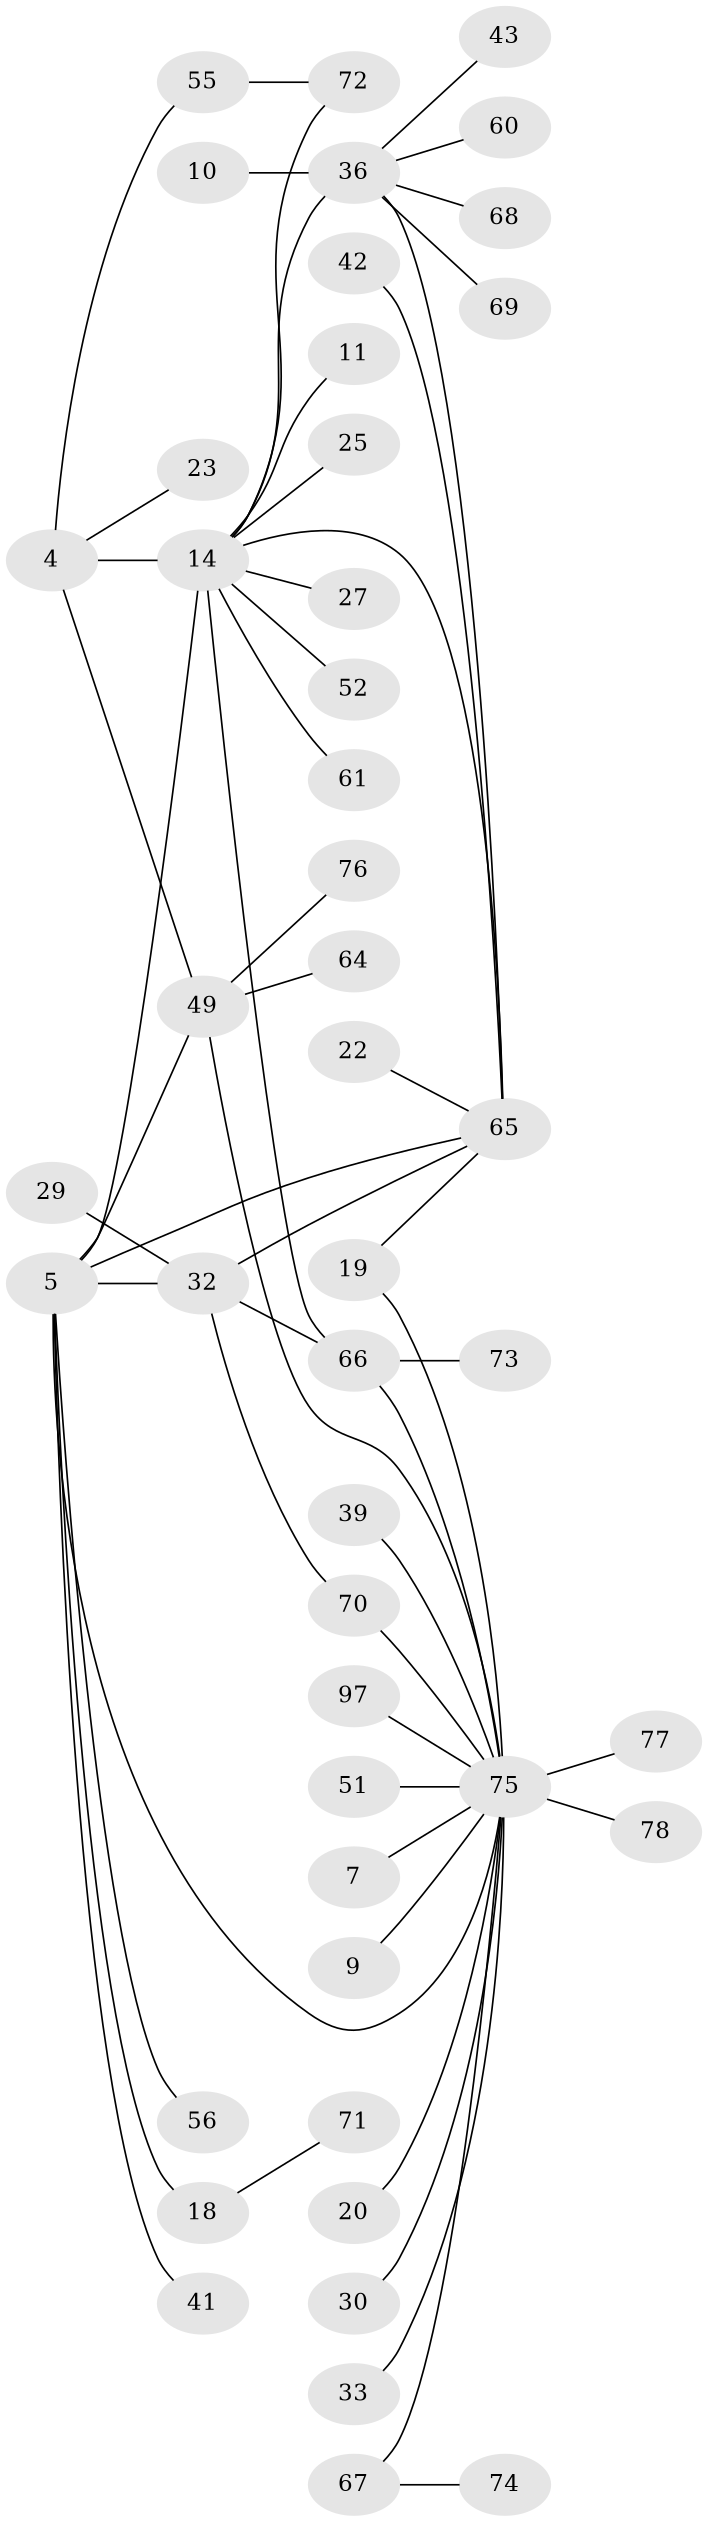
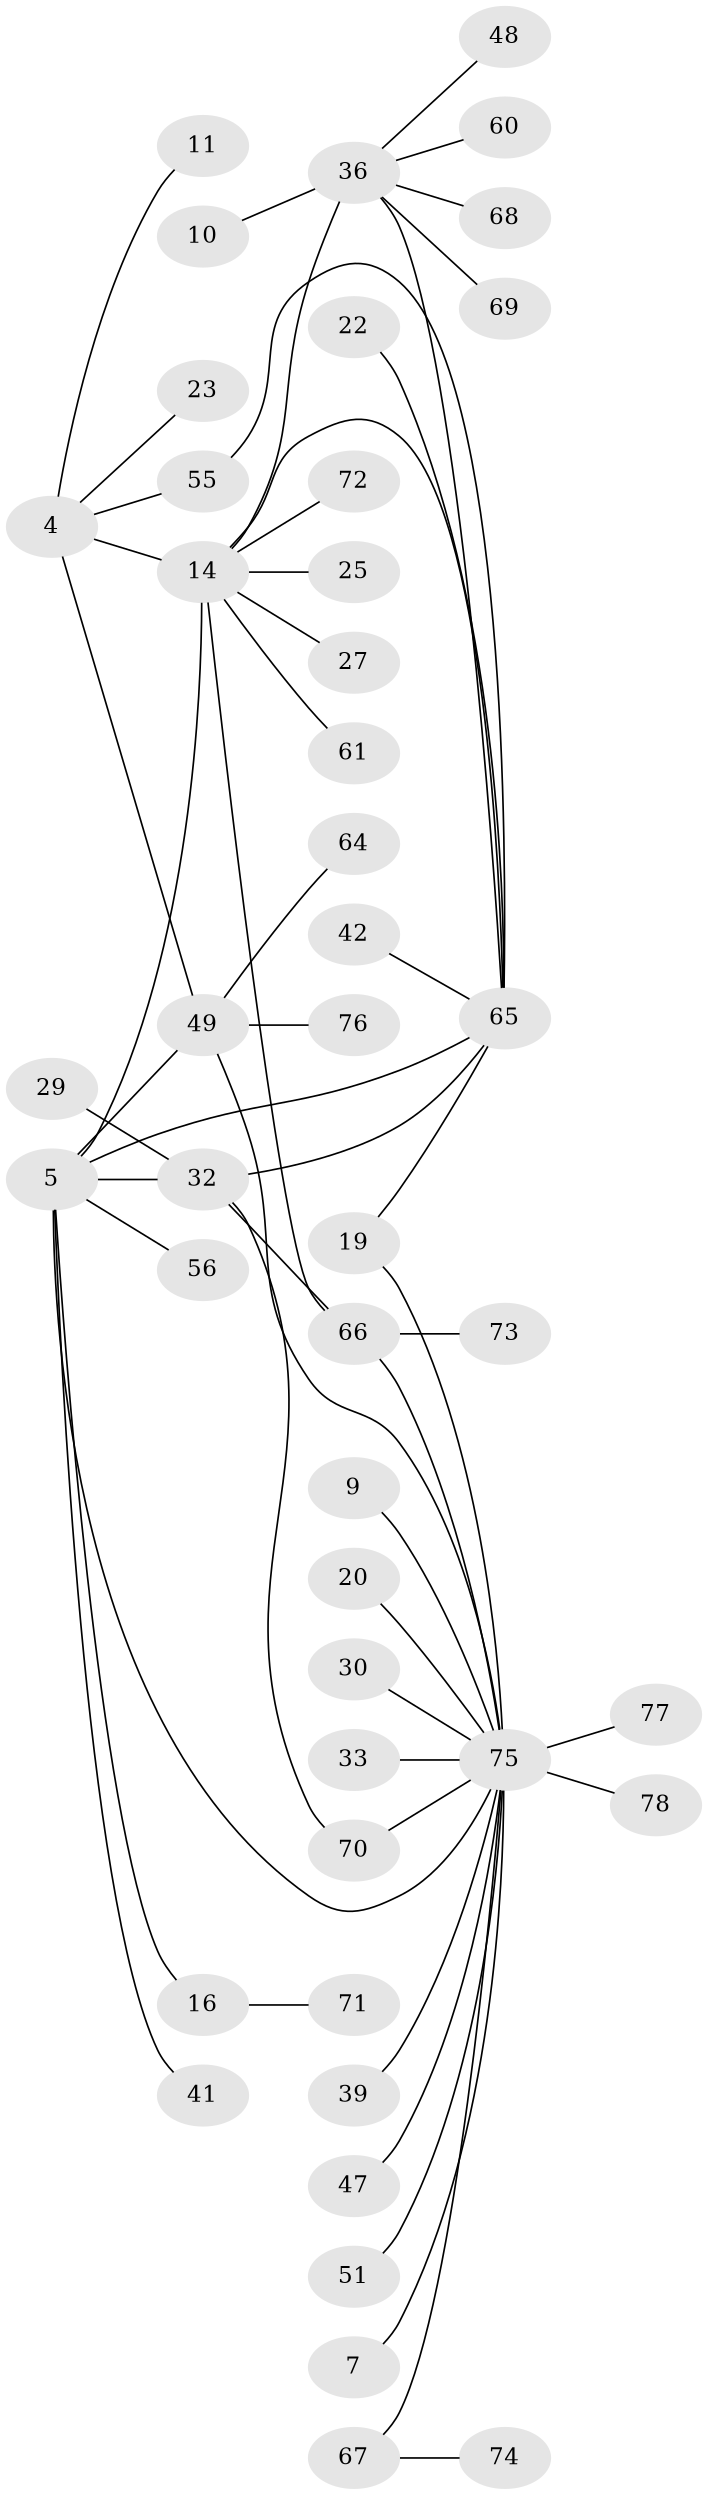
(505, 37) -> (505, 37)
(279, 82) -> (474, 478)
(284, 444) -> (99, 327)
(354, 690) -> none
(354, 1696) -> (354, 2186)
(203, 2213) -> (203, 2005)
